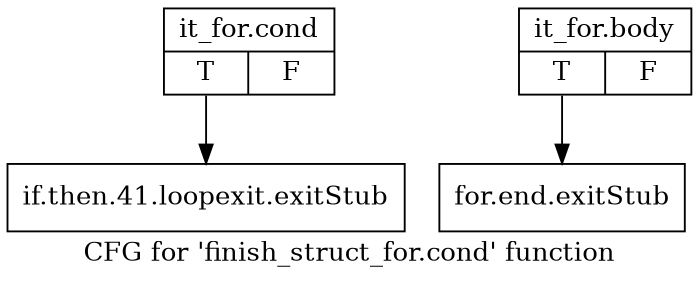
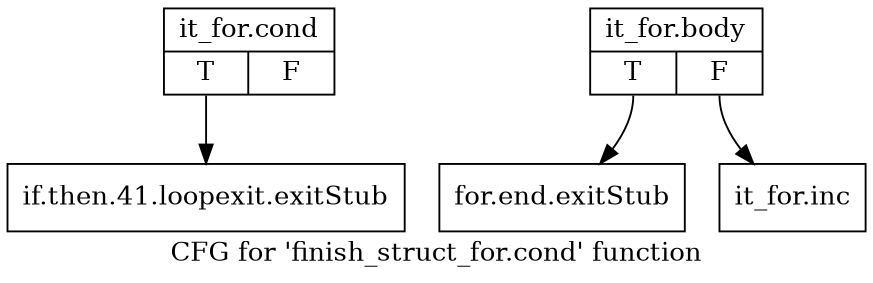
none -> (793, 198)
